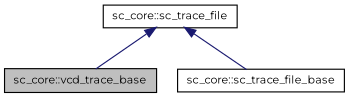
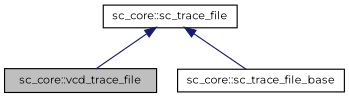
(81, 81) -> (81, 81)
